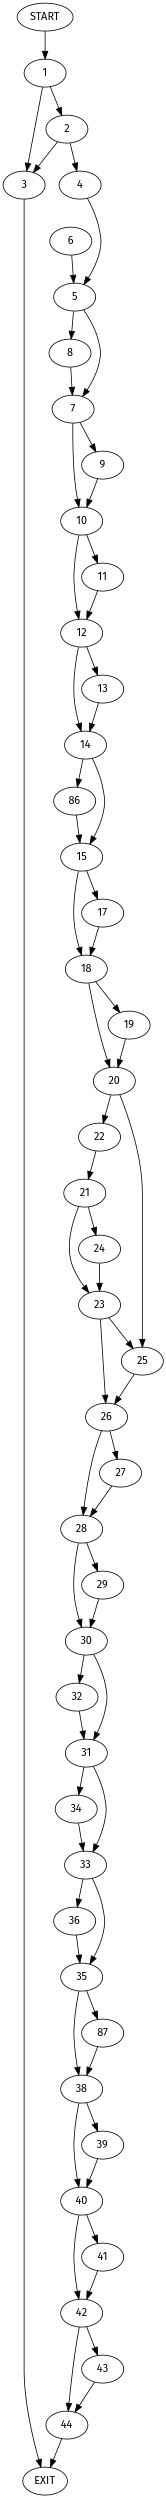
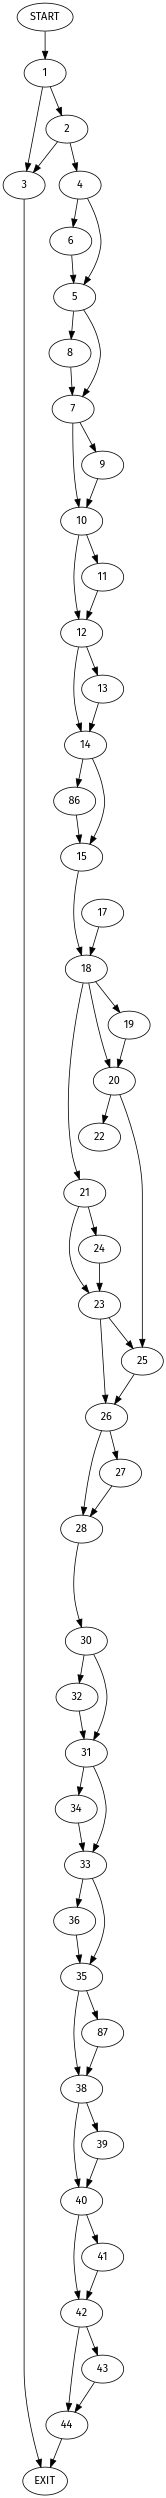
none -> (76, 209)
(91, 881) -> none
(93, 1161) -> (69, 1077)
(103, 1585) -> none
